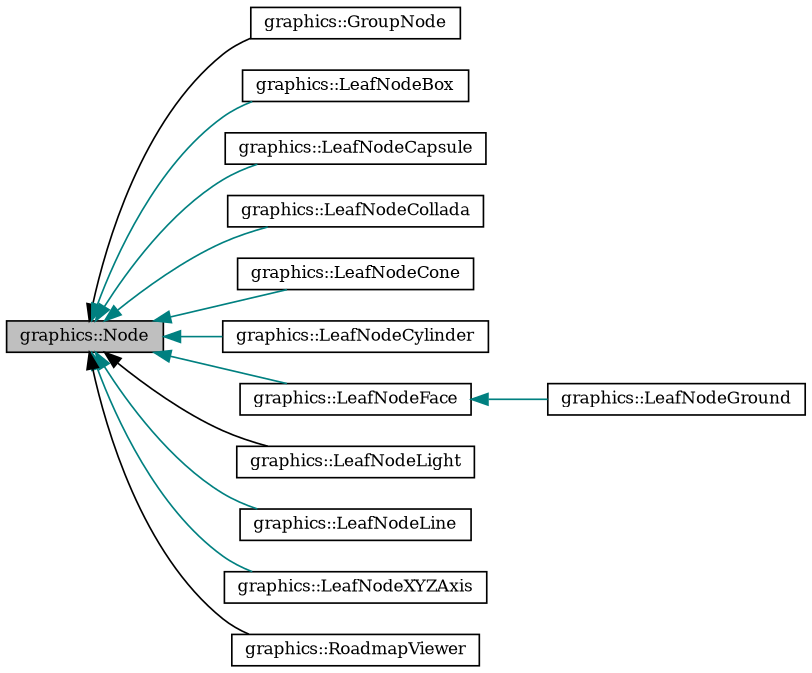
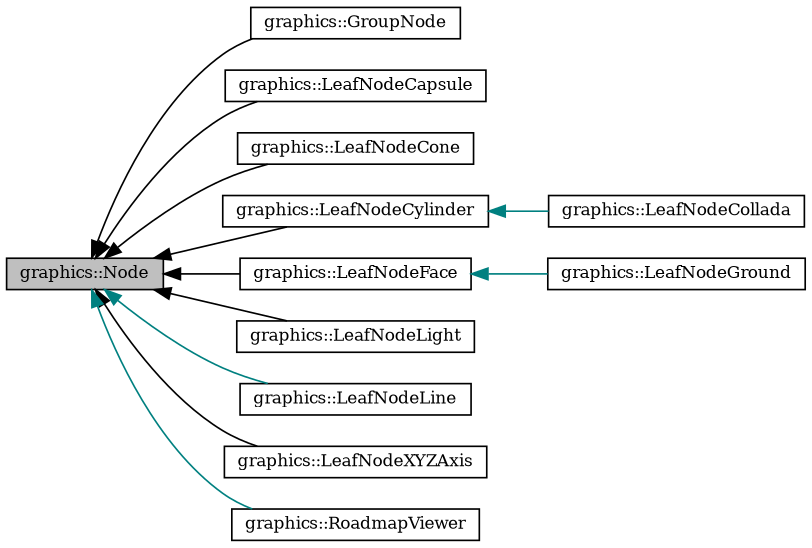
(356, 86) -> none
(170, 223) -> (170, 160)
(189, 260) -> (527, 211)
(229, 303) -> (189, 198)
(202, 337) -> (229, 241)
(229, 370) -> (210, 274)
(157, 485) -> (170, 388)
(145, 518) -> (157, 422)
